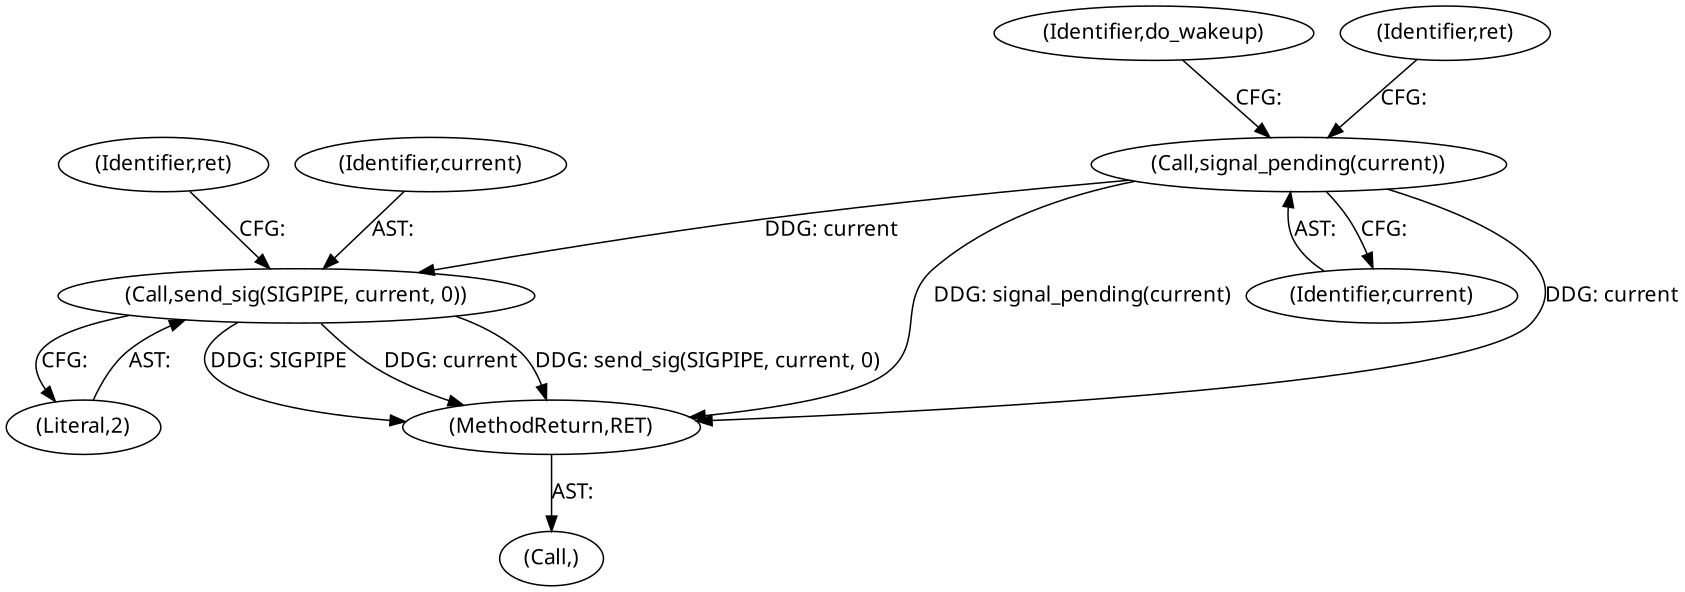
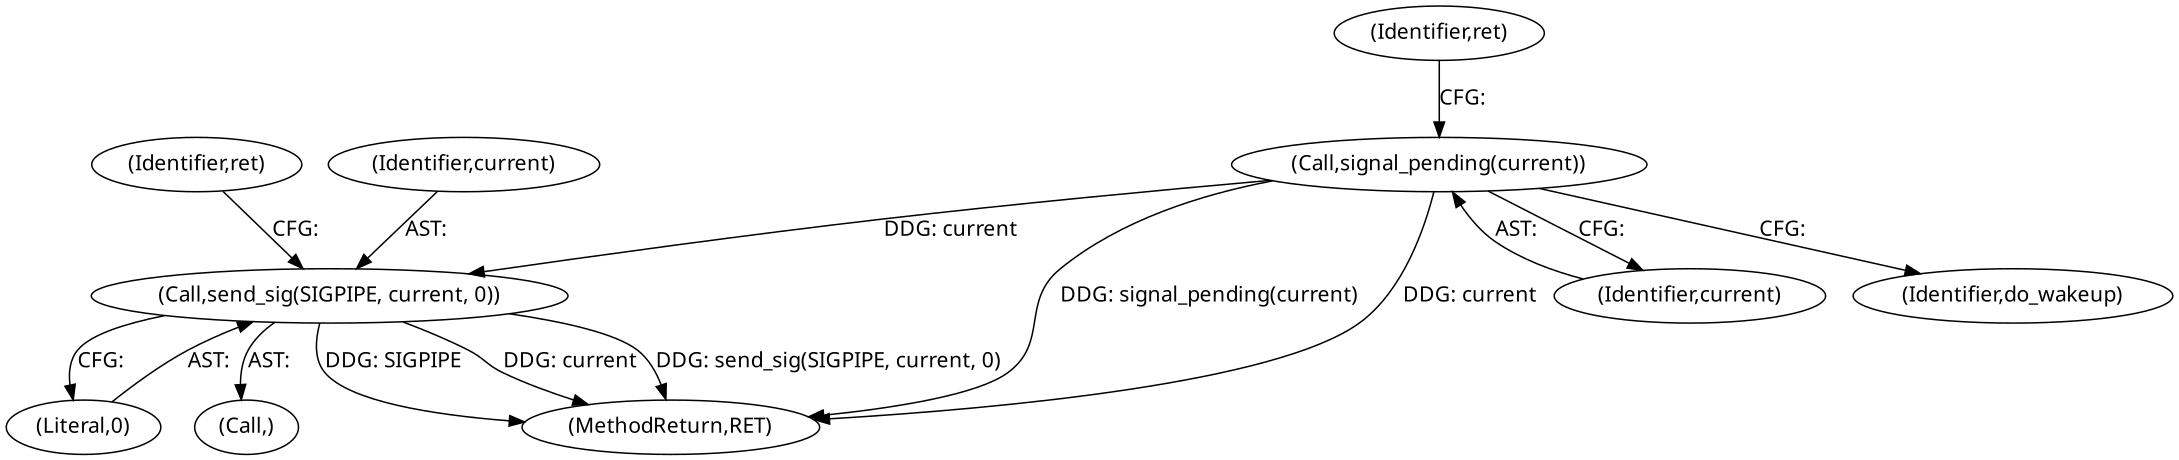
(1221, 94) -> (1722, 229)
(84, 427) -> (84, 427)
(552, 485) -> (249, 349)
